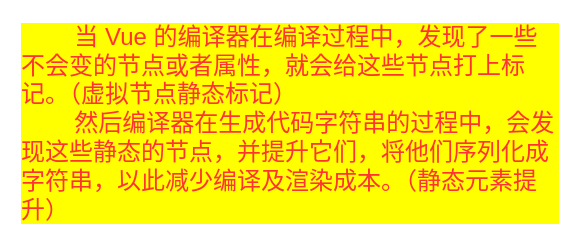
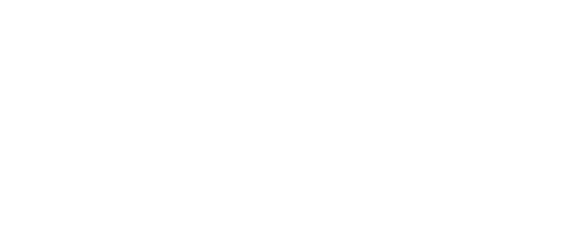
(291, 124) -> none
